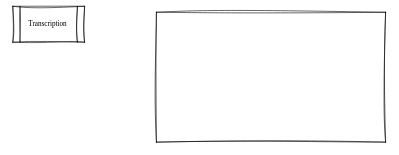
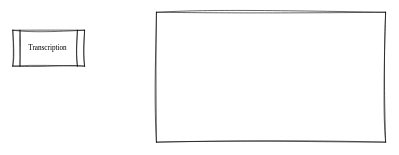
(48, 24) -> (48, 48)
